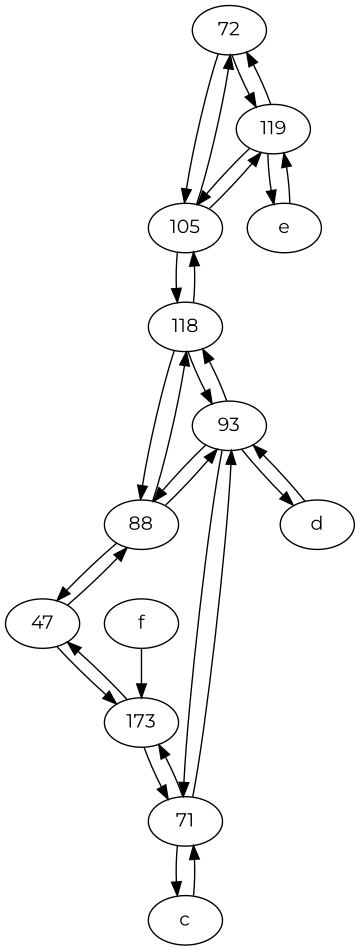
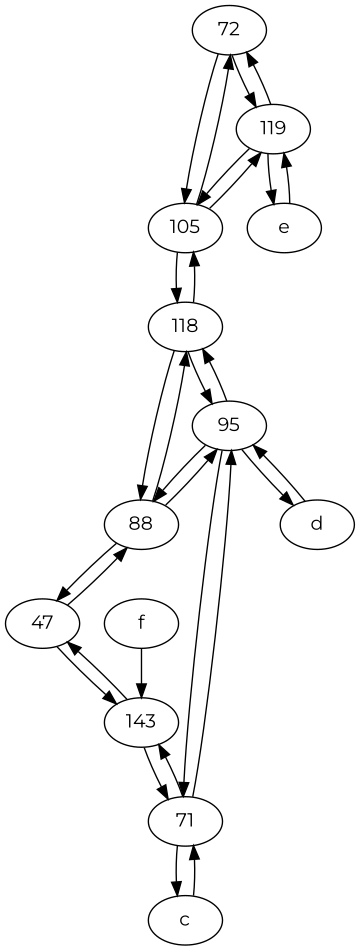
(229, 426) -> (229, 426)
(141, 723) -> (141, 723)
